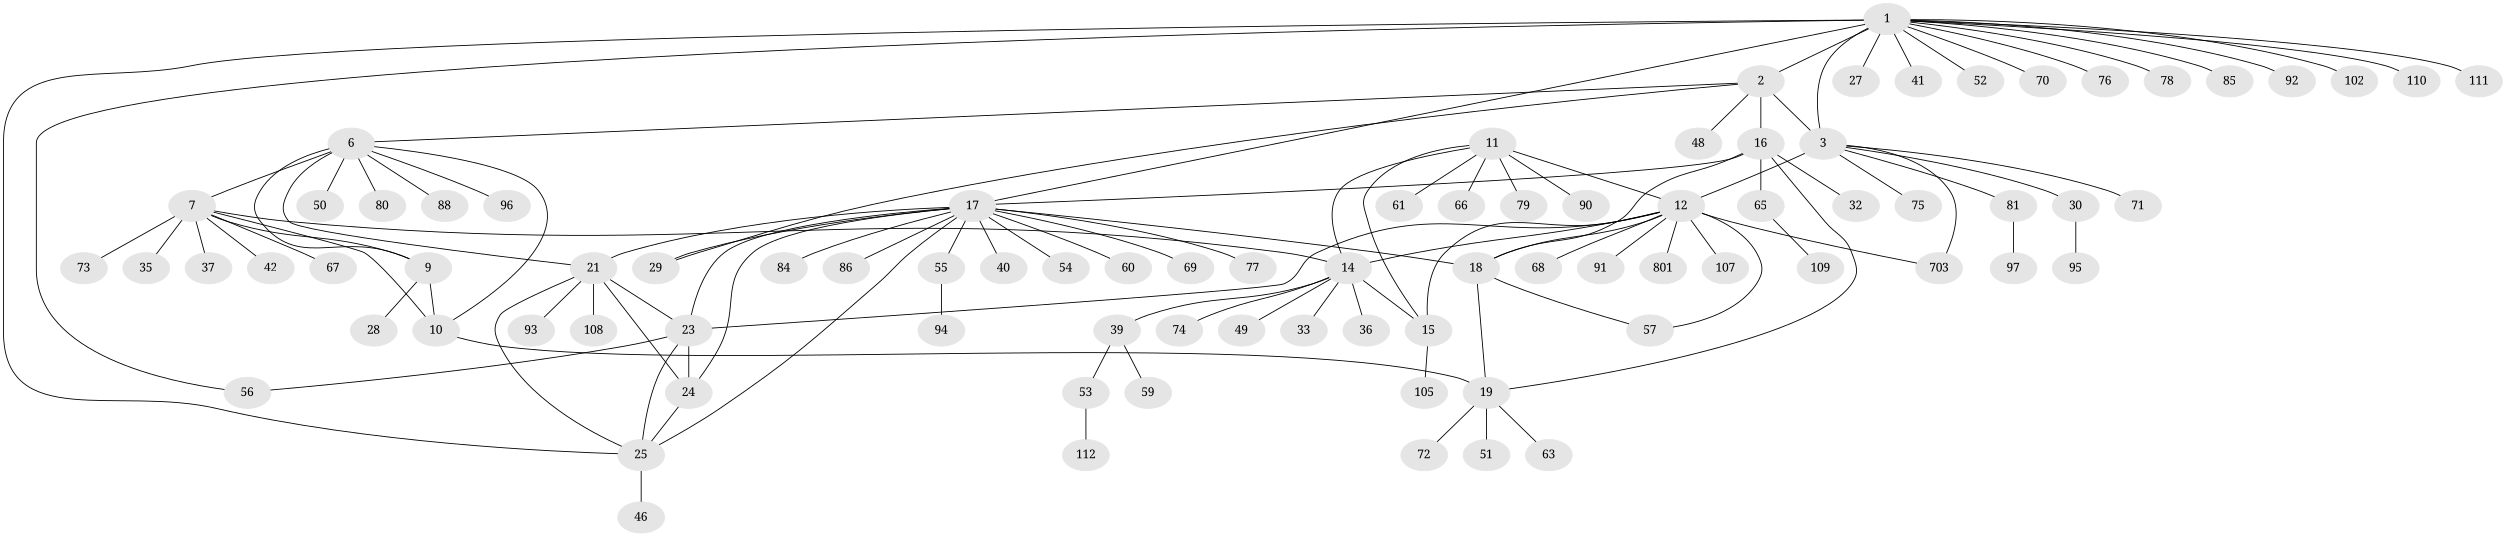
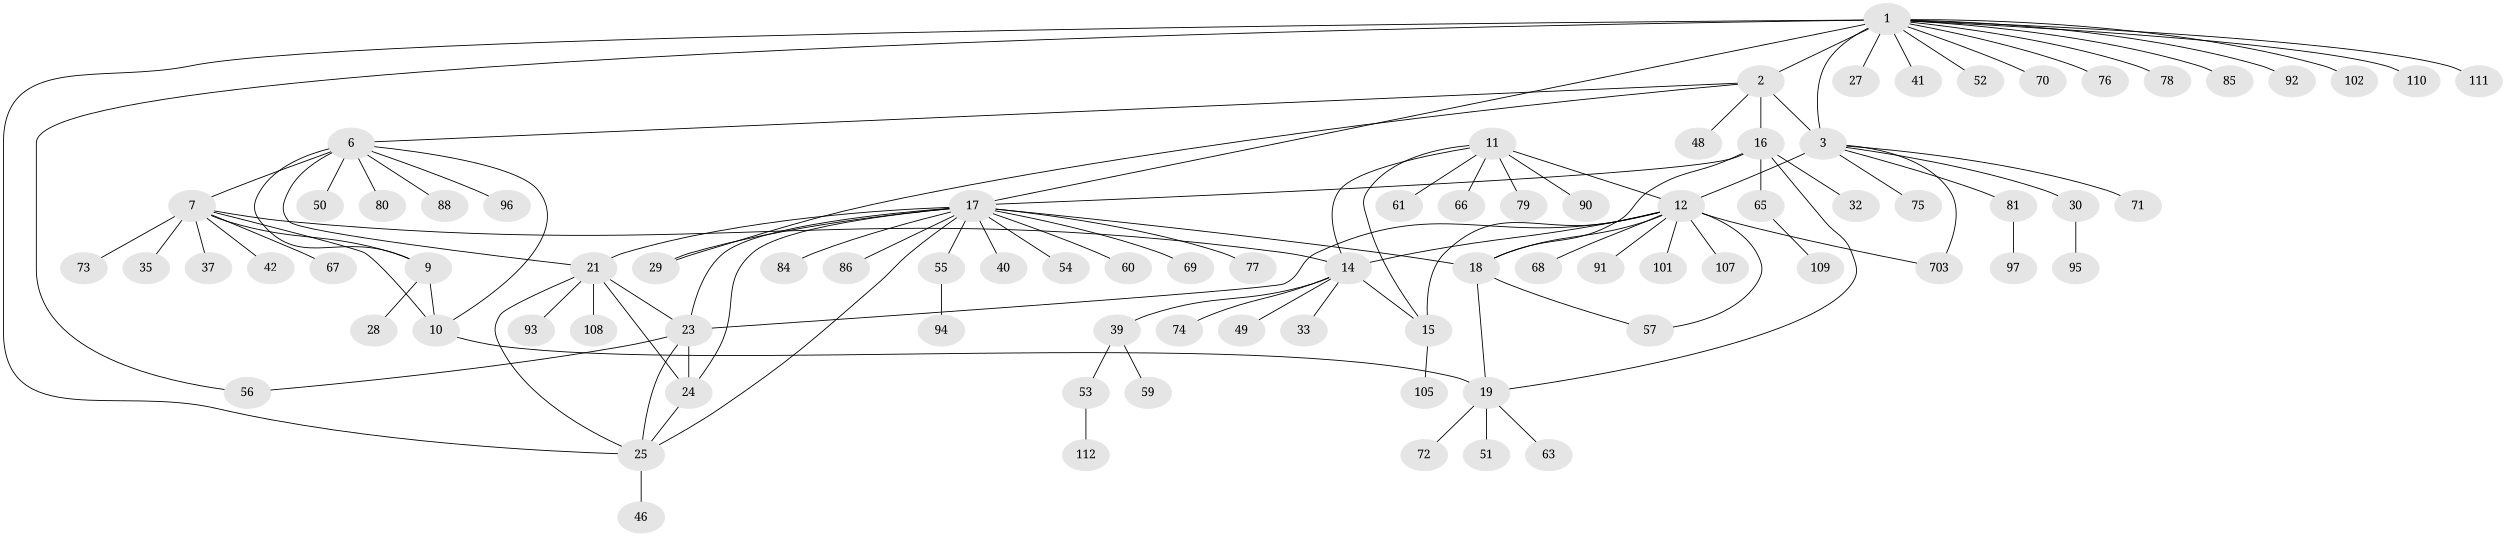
(1663, 268) -> (1663, 268)
(1366, 331) -> none
